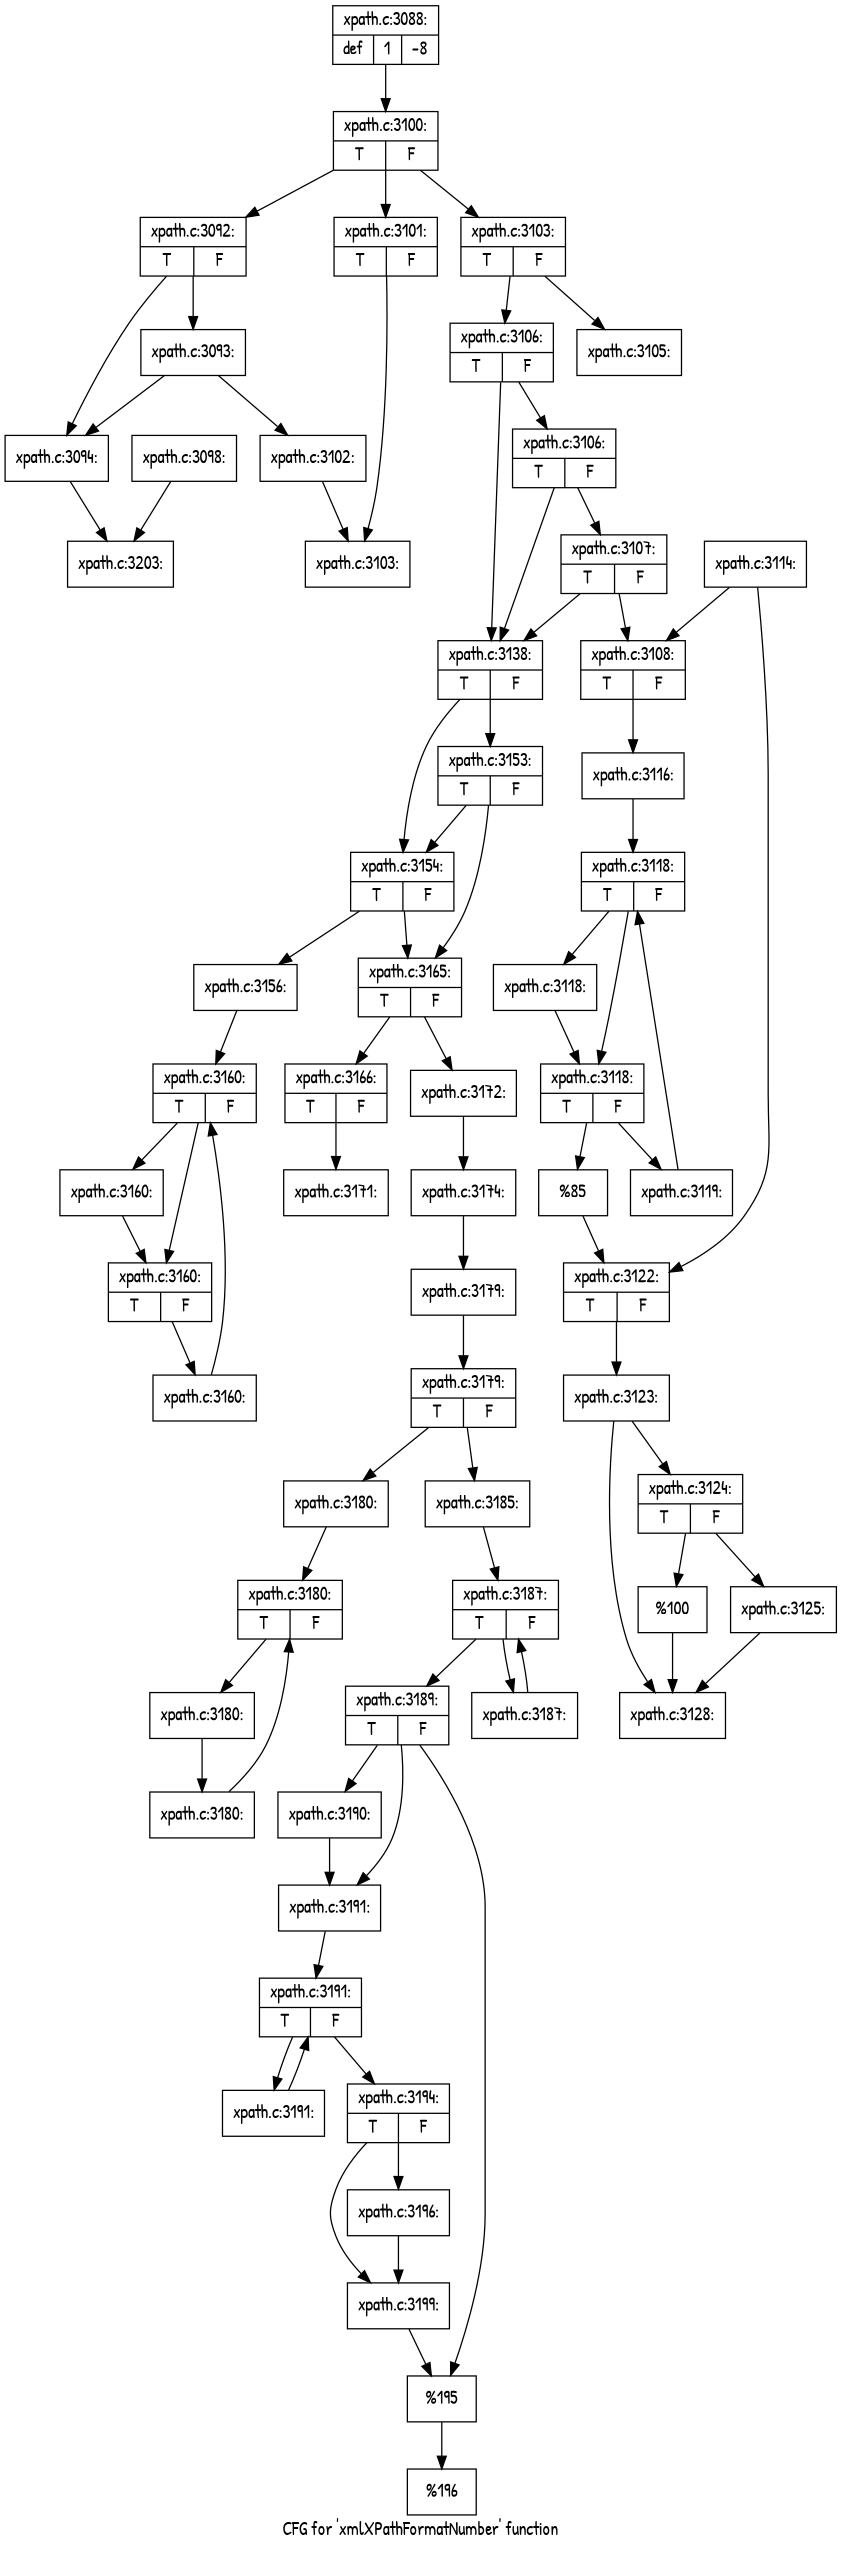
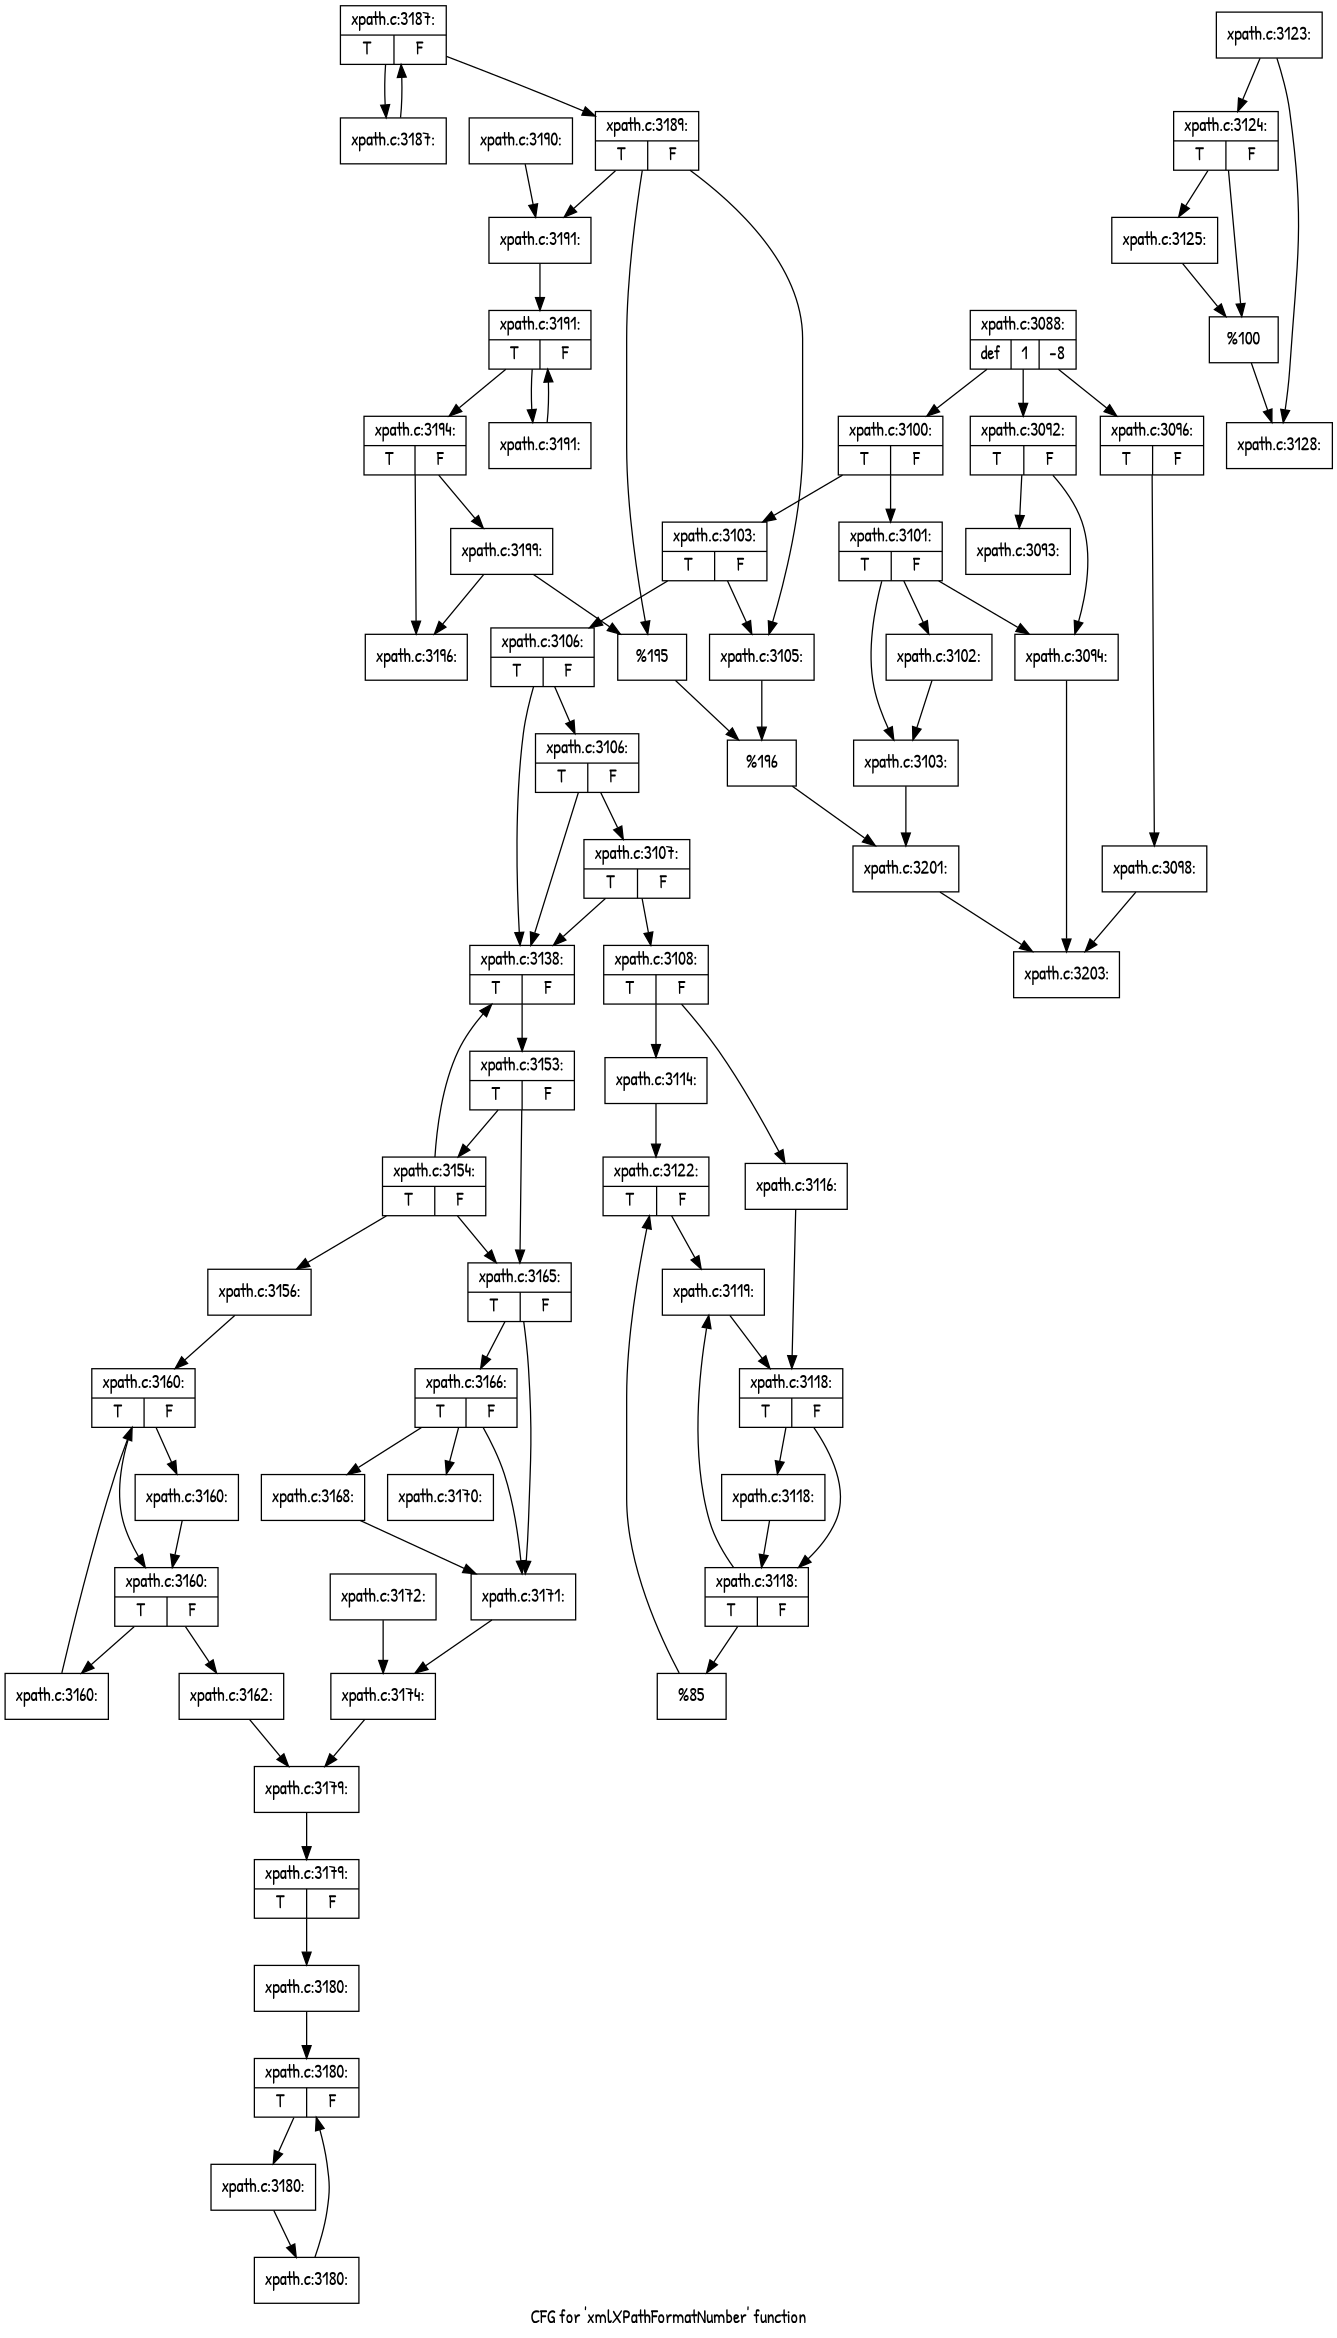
(295, 191) -> (1023, 386)
(248, 401) -> (914, 602)
(130, 402) -> (978, 604)
none -> (1152, 446)
(703, 610) -> (656, 1024)
none -> (762, 704)
(419, 764) -> (447, 1081)
none -> (906, 869)
(435, 1038) -> (531, 1441)
(616, 1342) -> (683, 1237)
none -> (313, 1497)
none -> (441, 1497)
(477, 1504) -> none
none -> (459, 1643)
(733, 1658) -> (1200, 285)
none -> (231, 1696)
(365, 1763) -> (803, 377)
(398, 2253) -> (463, 599)
